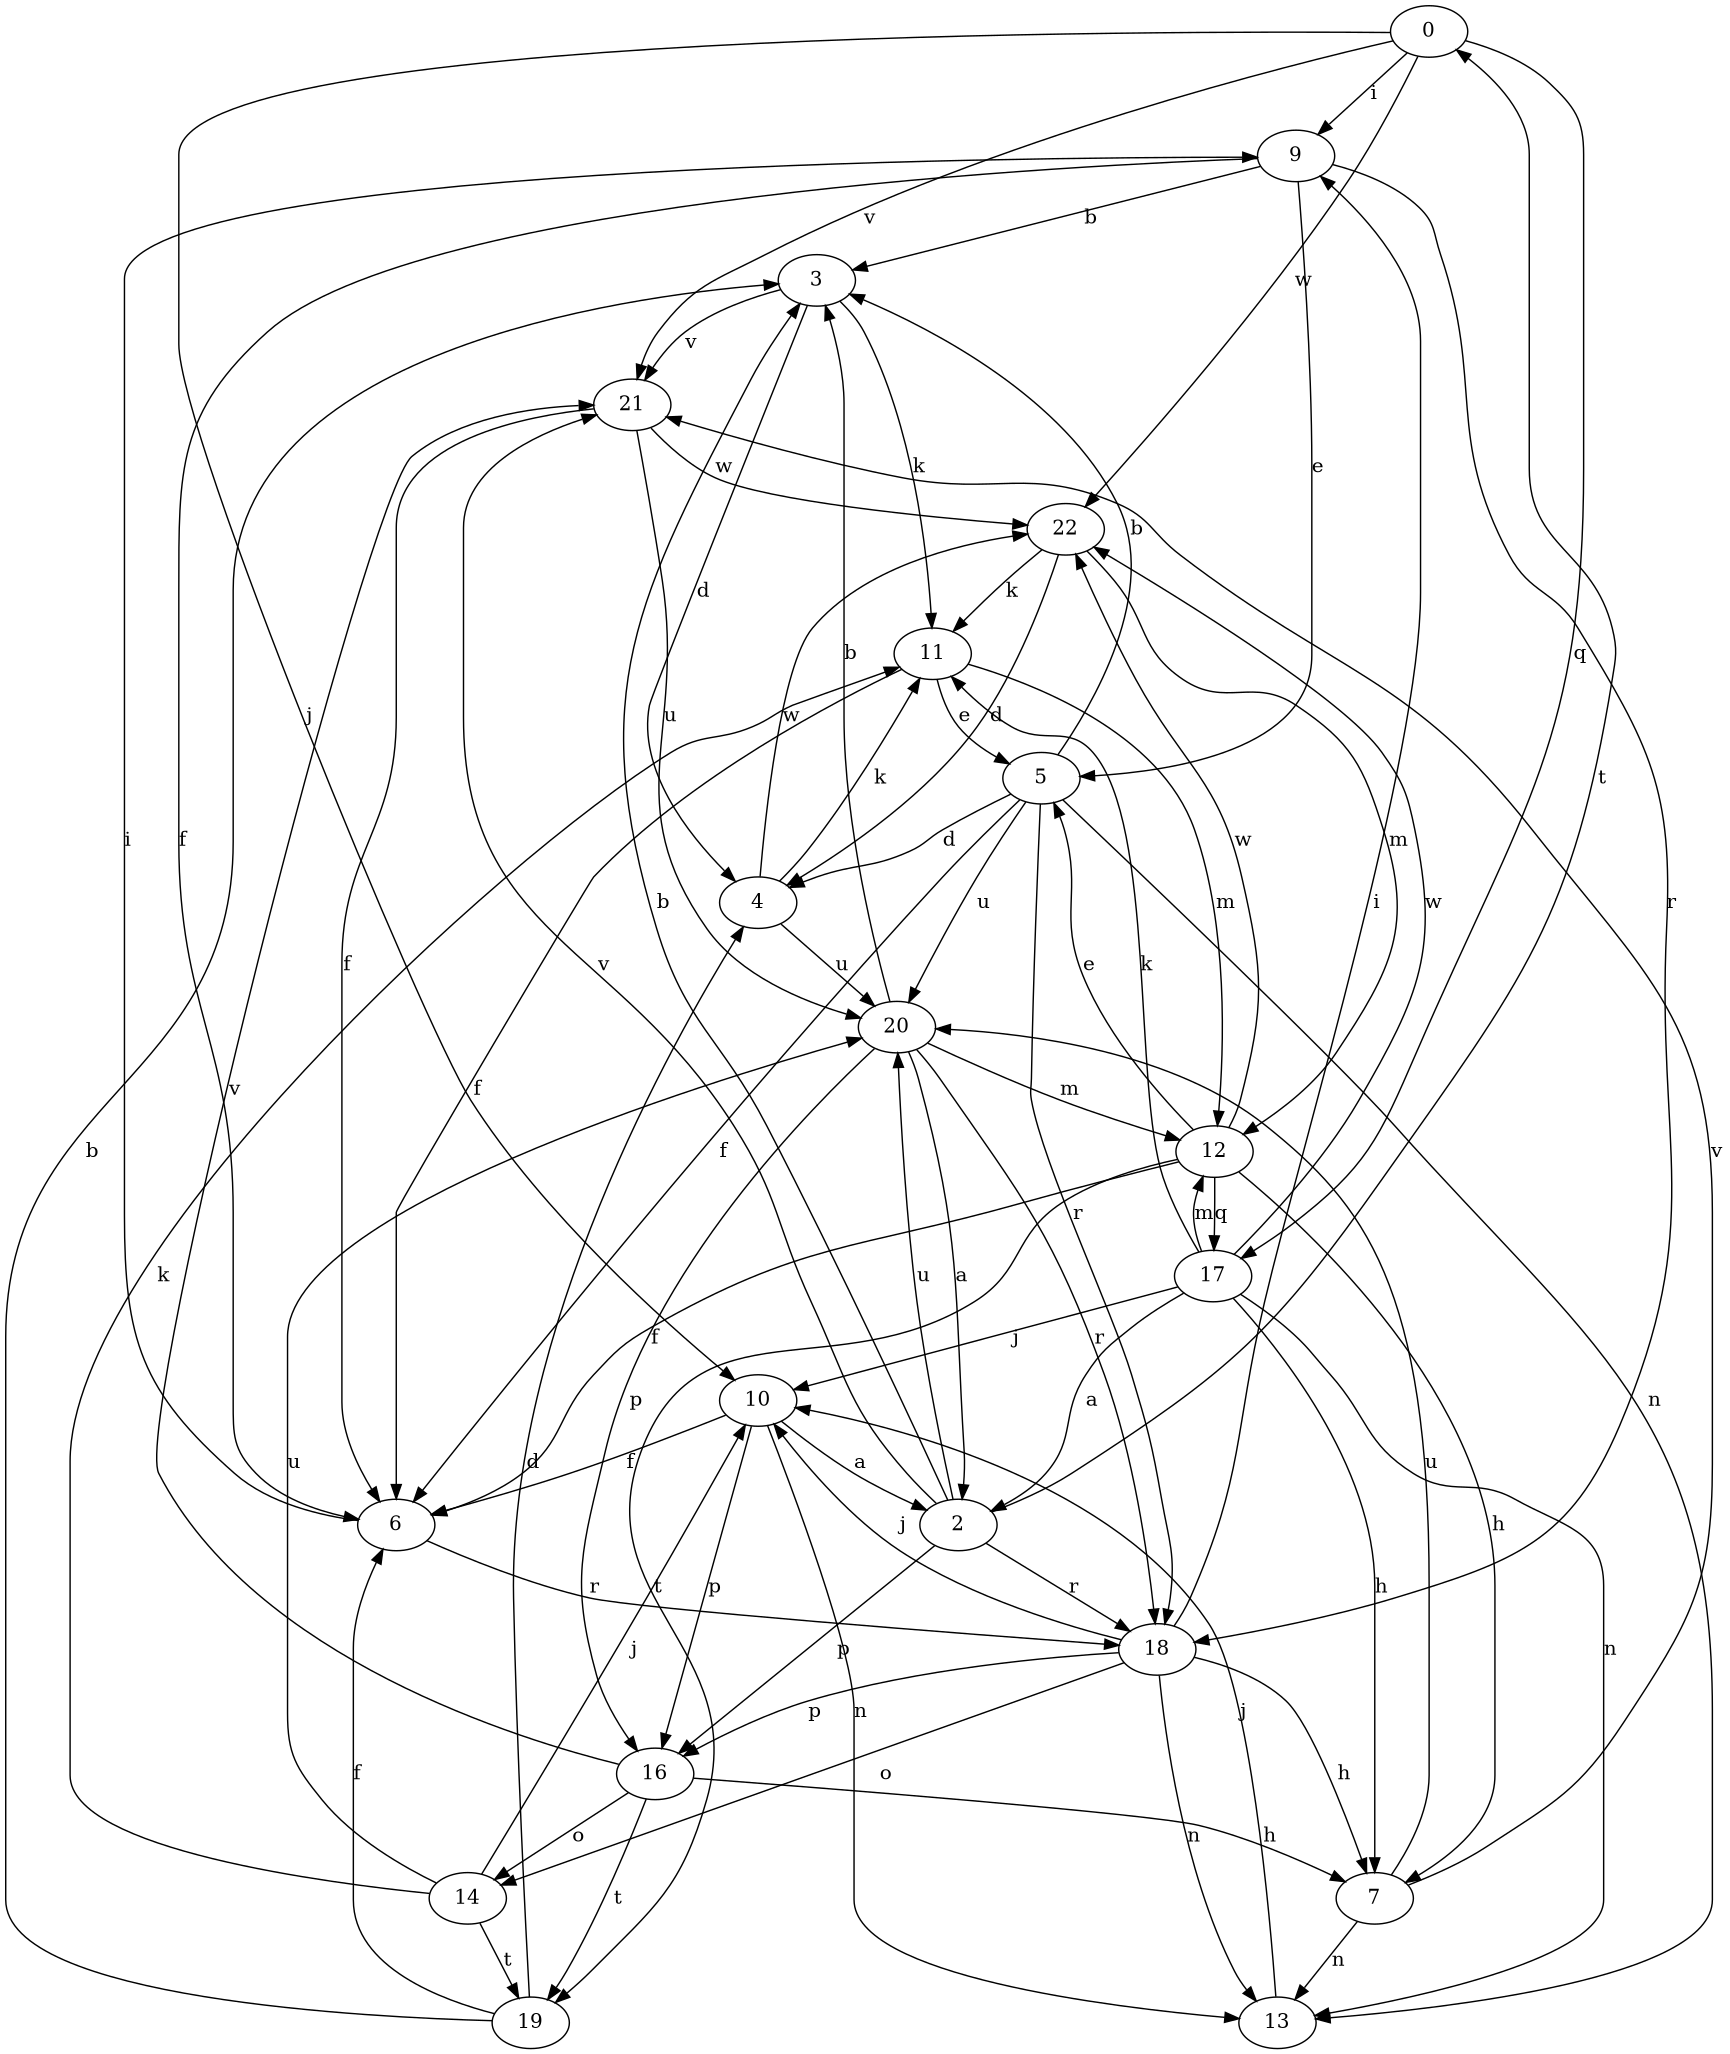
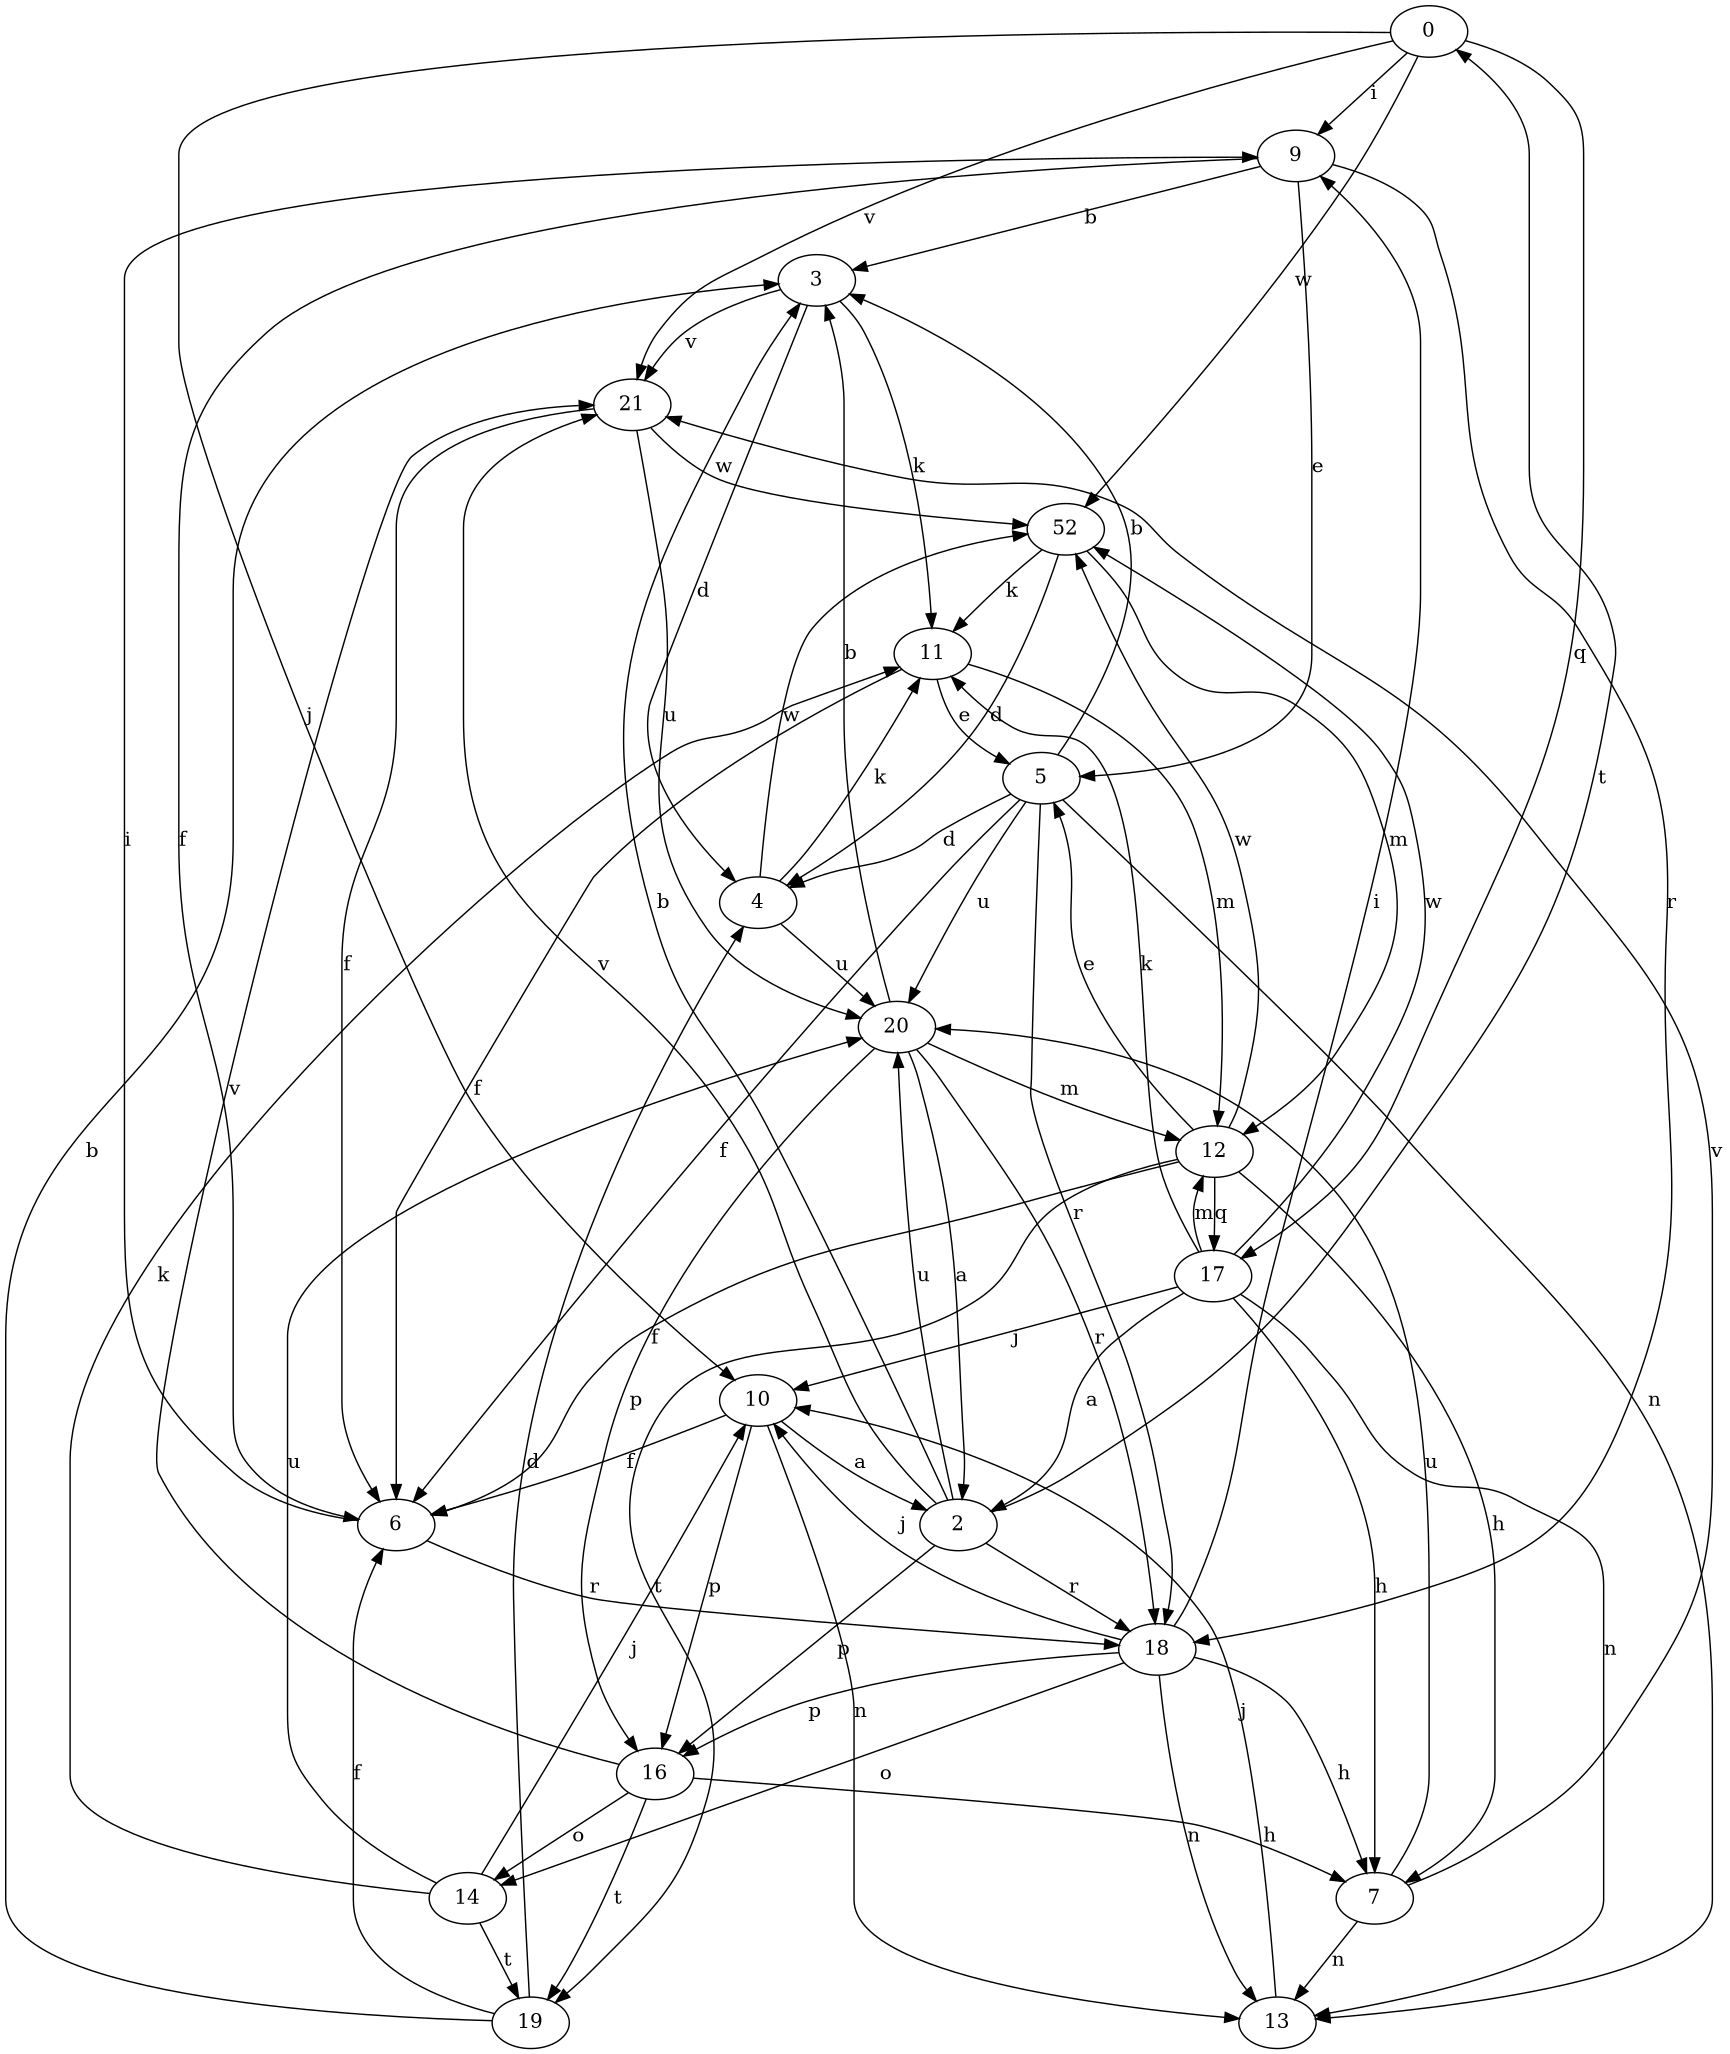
(1066, 529) -> (1066, 529)
